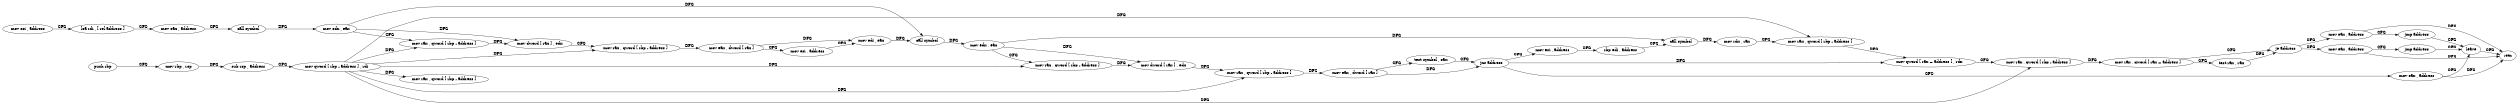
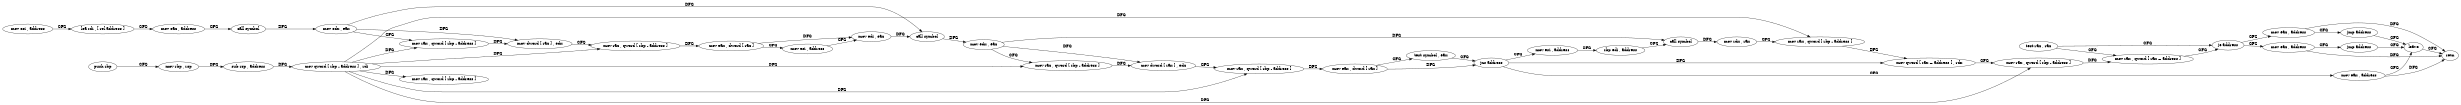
(2260, 54) -> (2148, 43)
(2201, 63) -> (2085, 52)
(283, 65) -> (283, 65)
